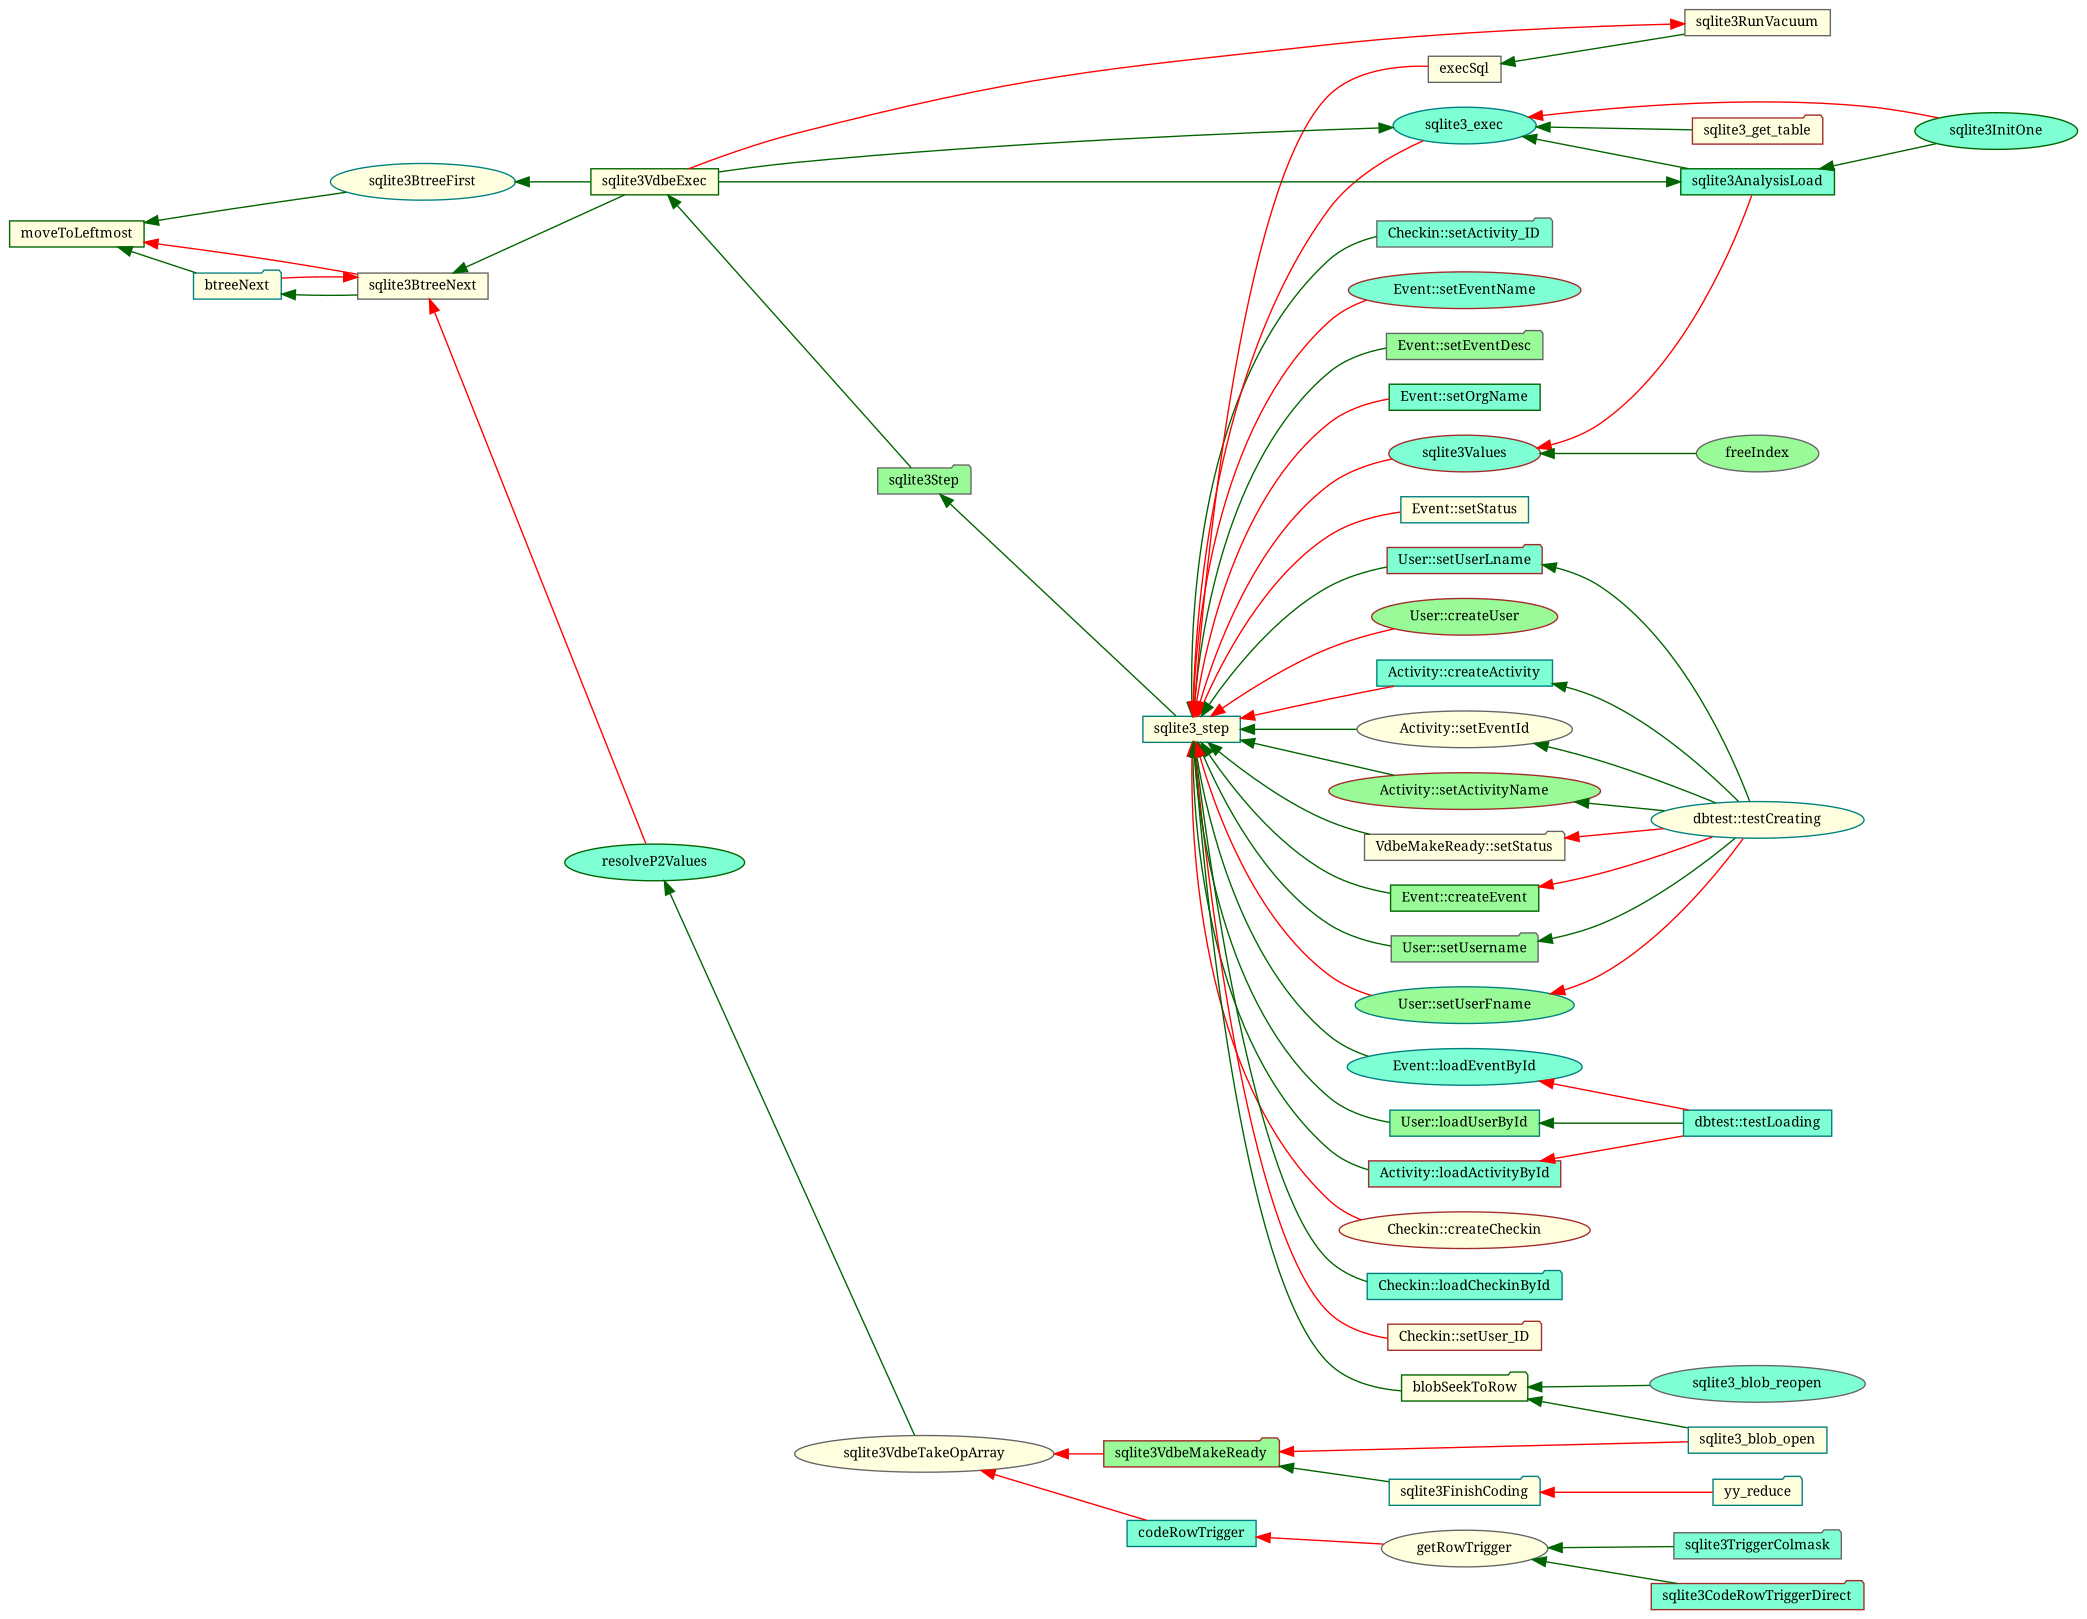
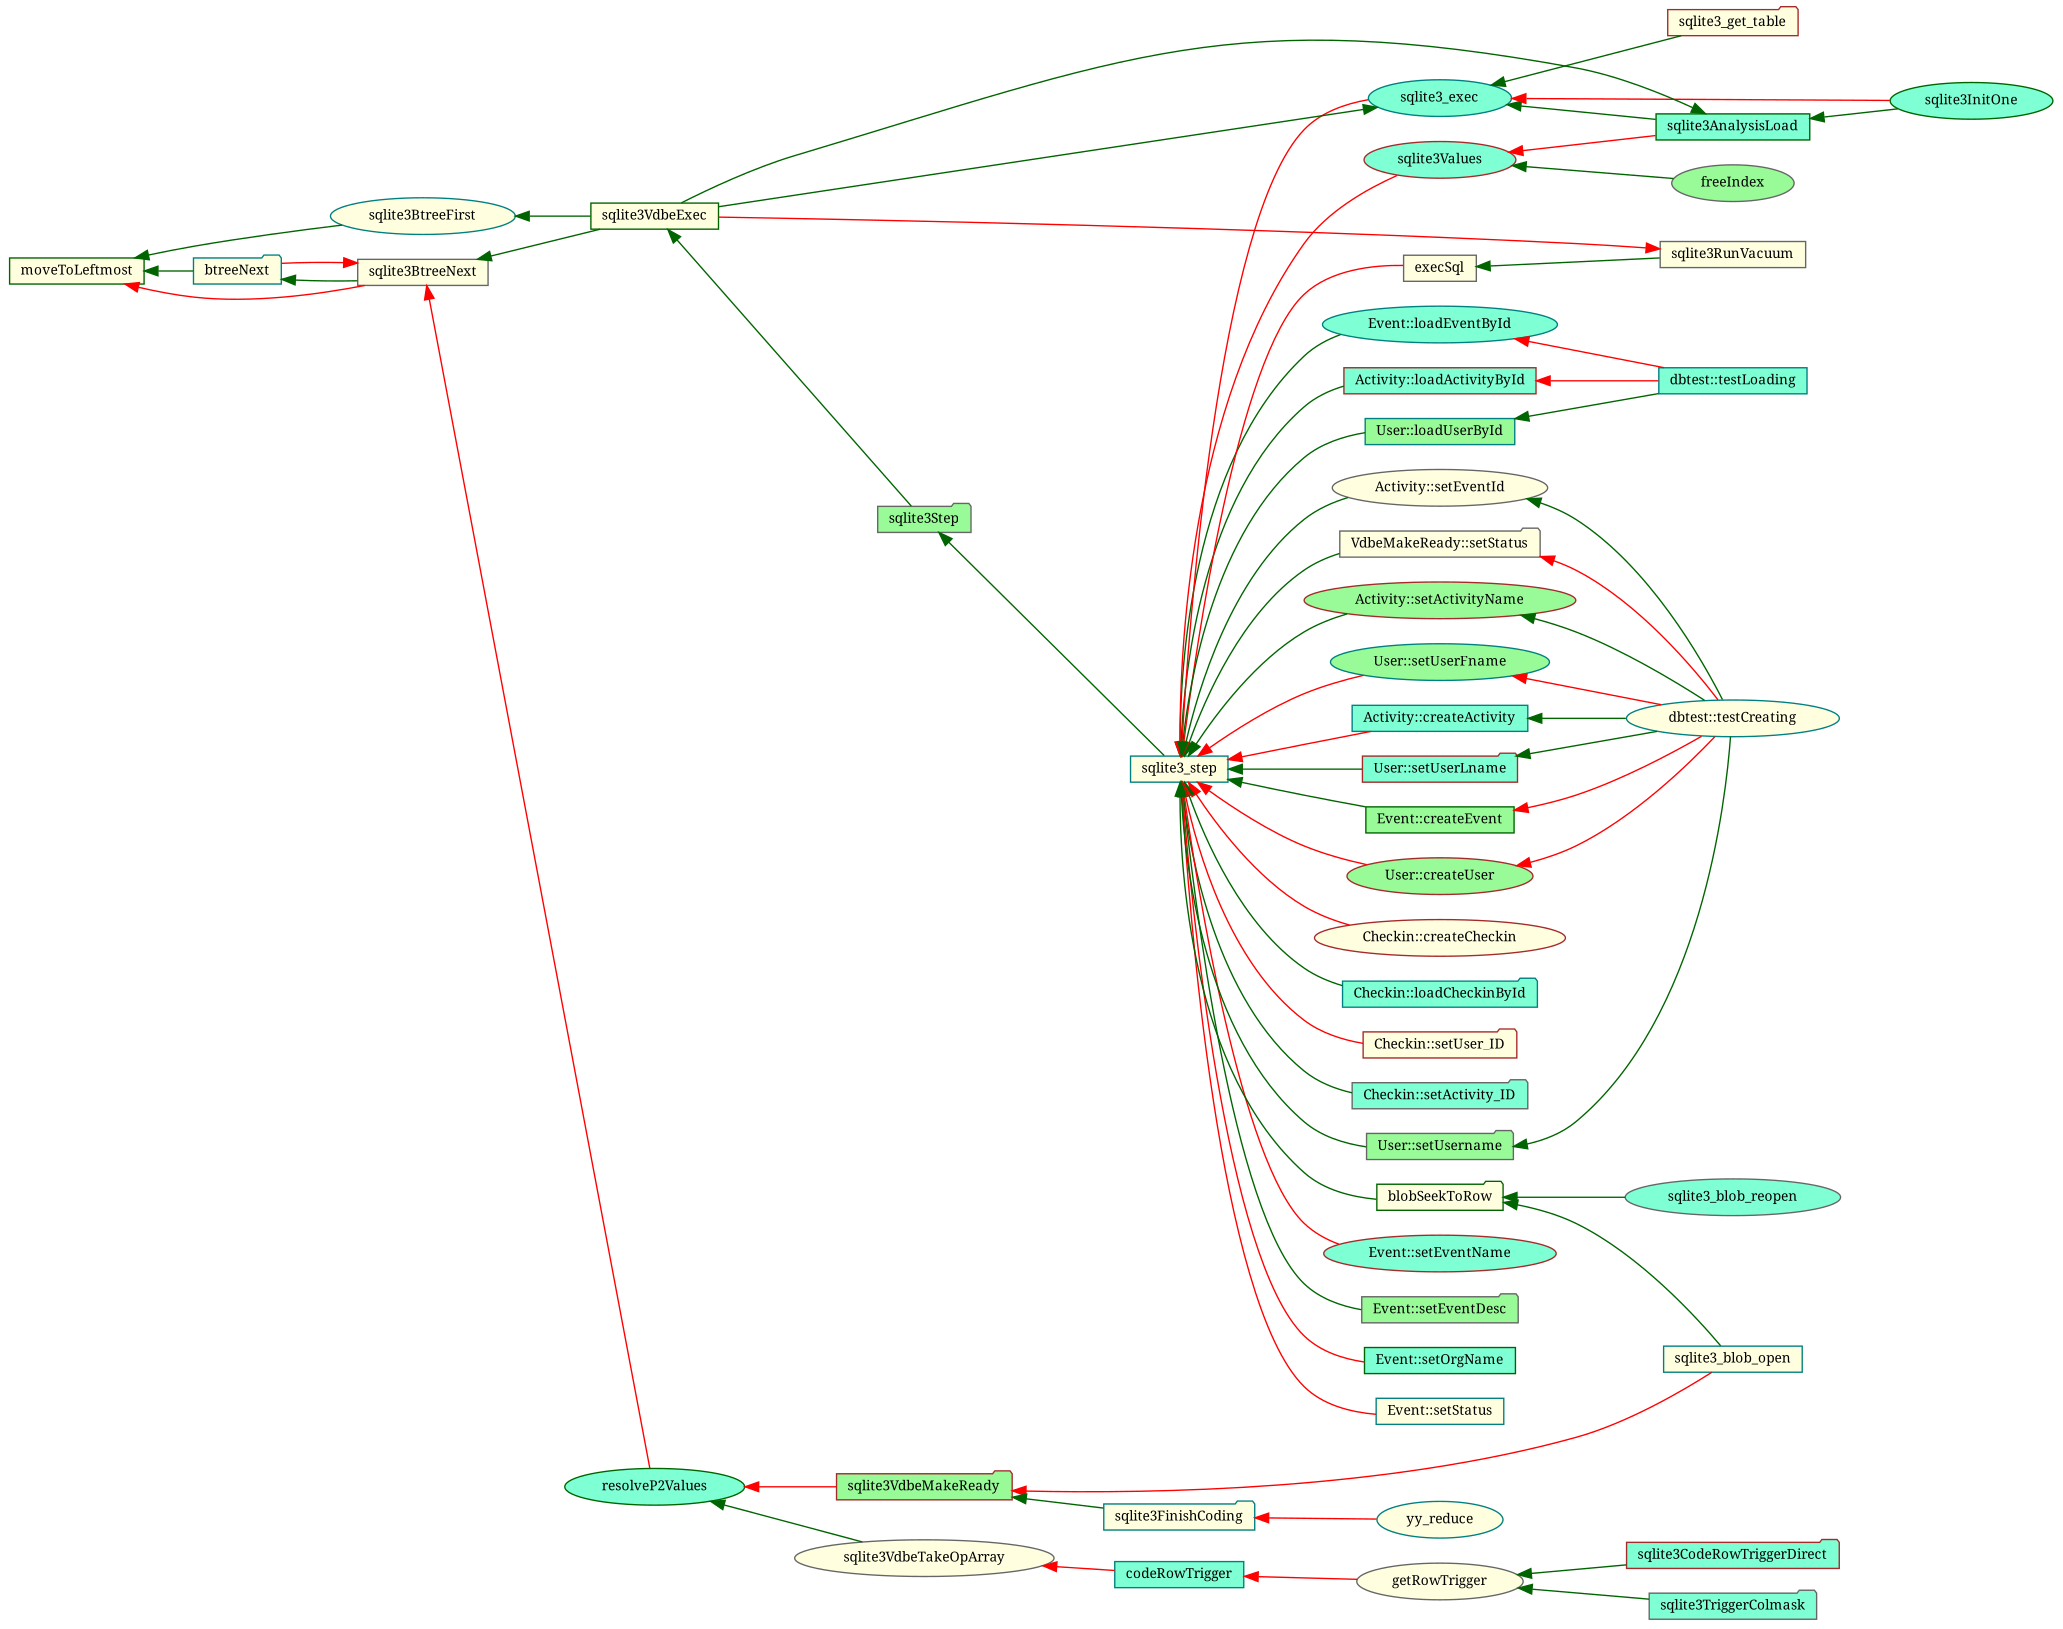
none -> (1631, 812)
(1086, 1454) -> (798, 1487)
(1758, 1492) -> (1440, 1520)
